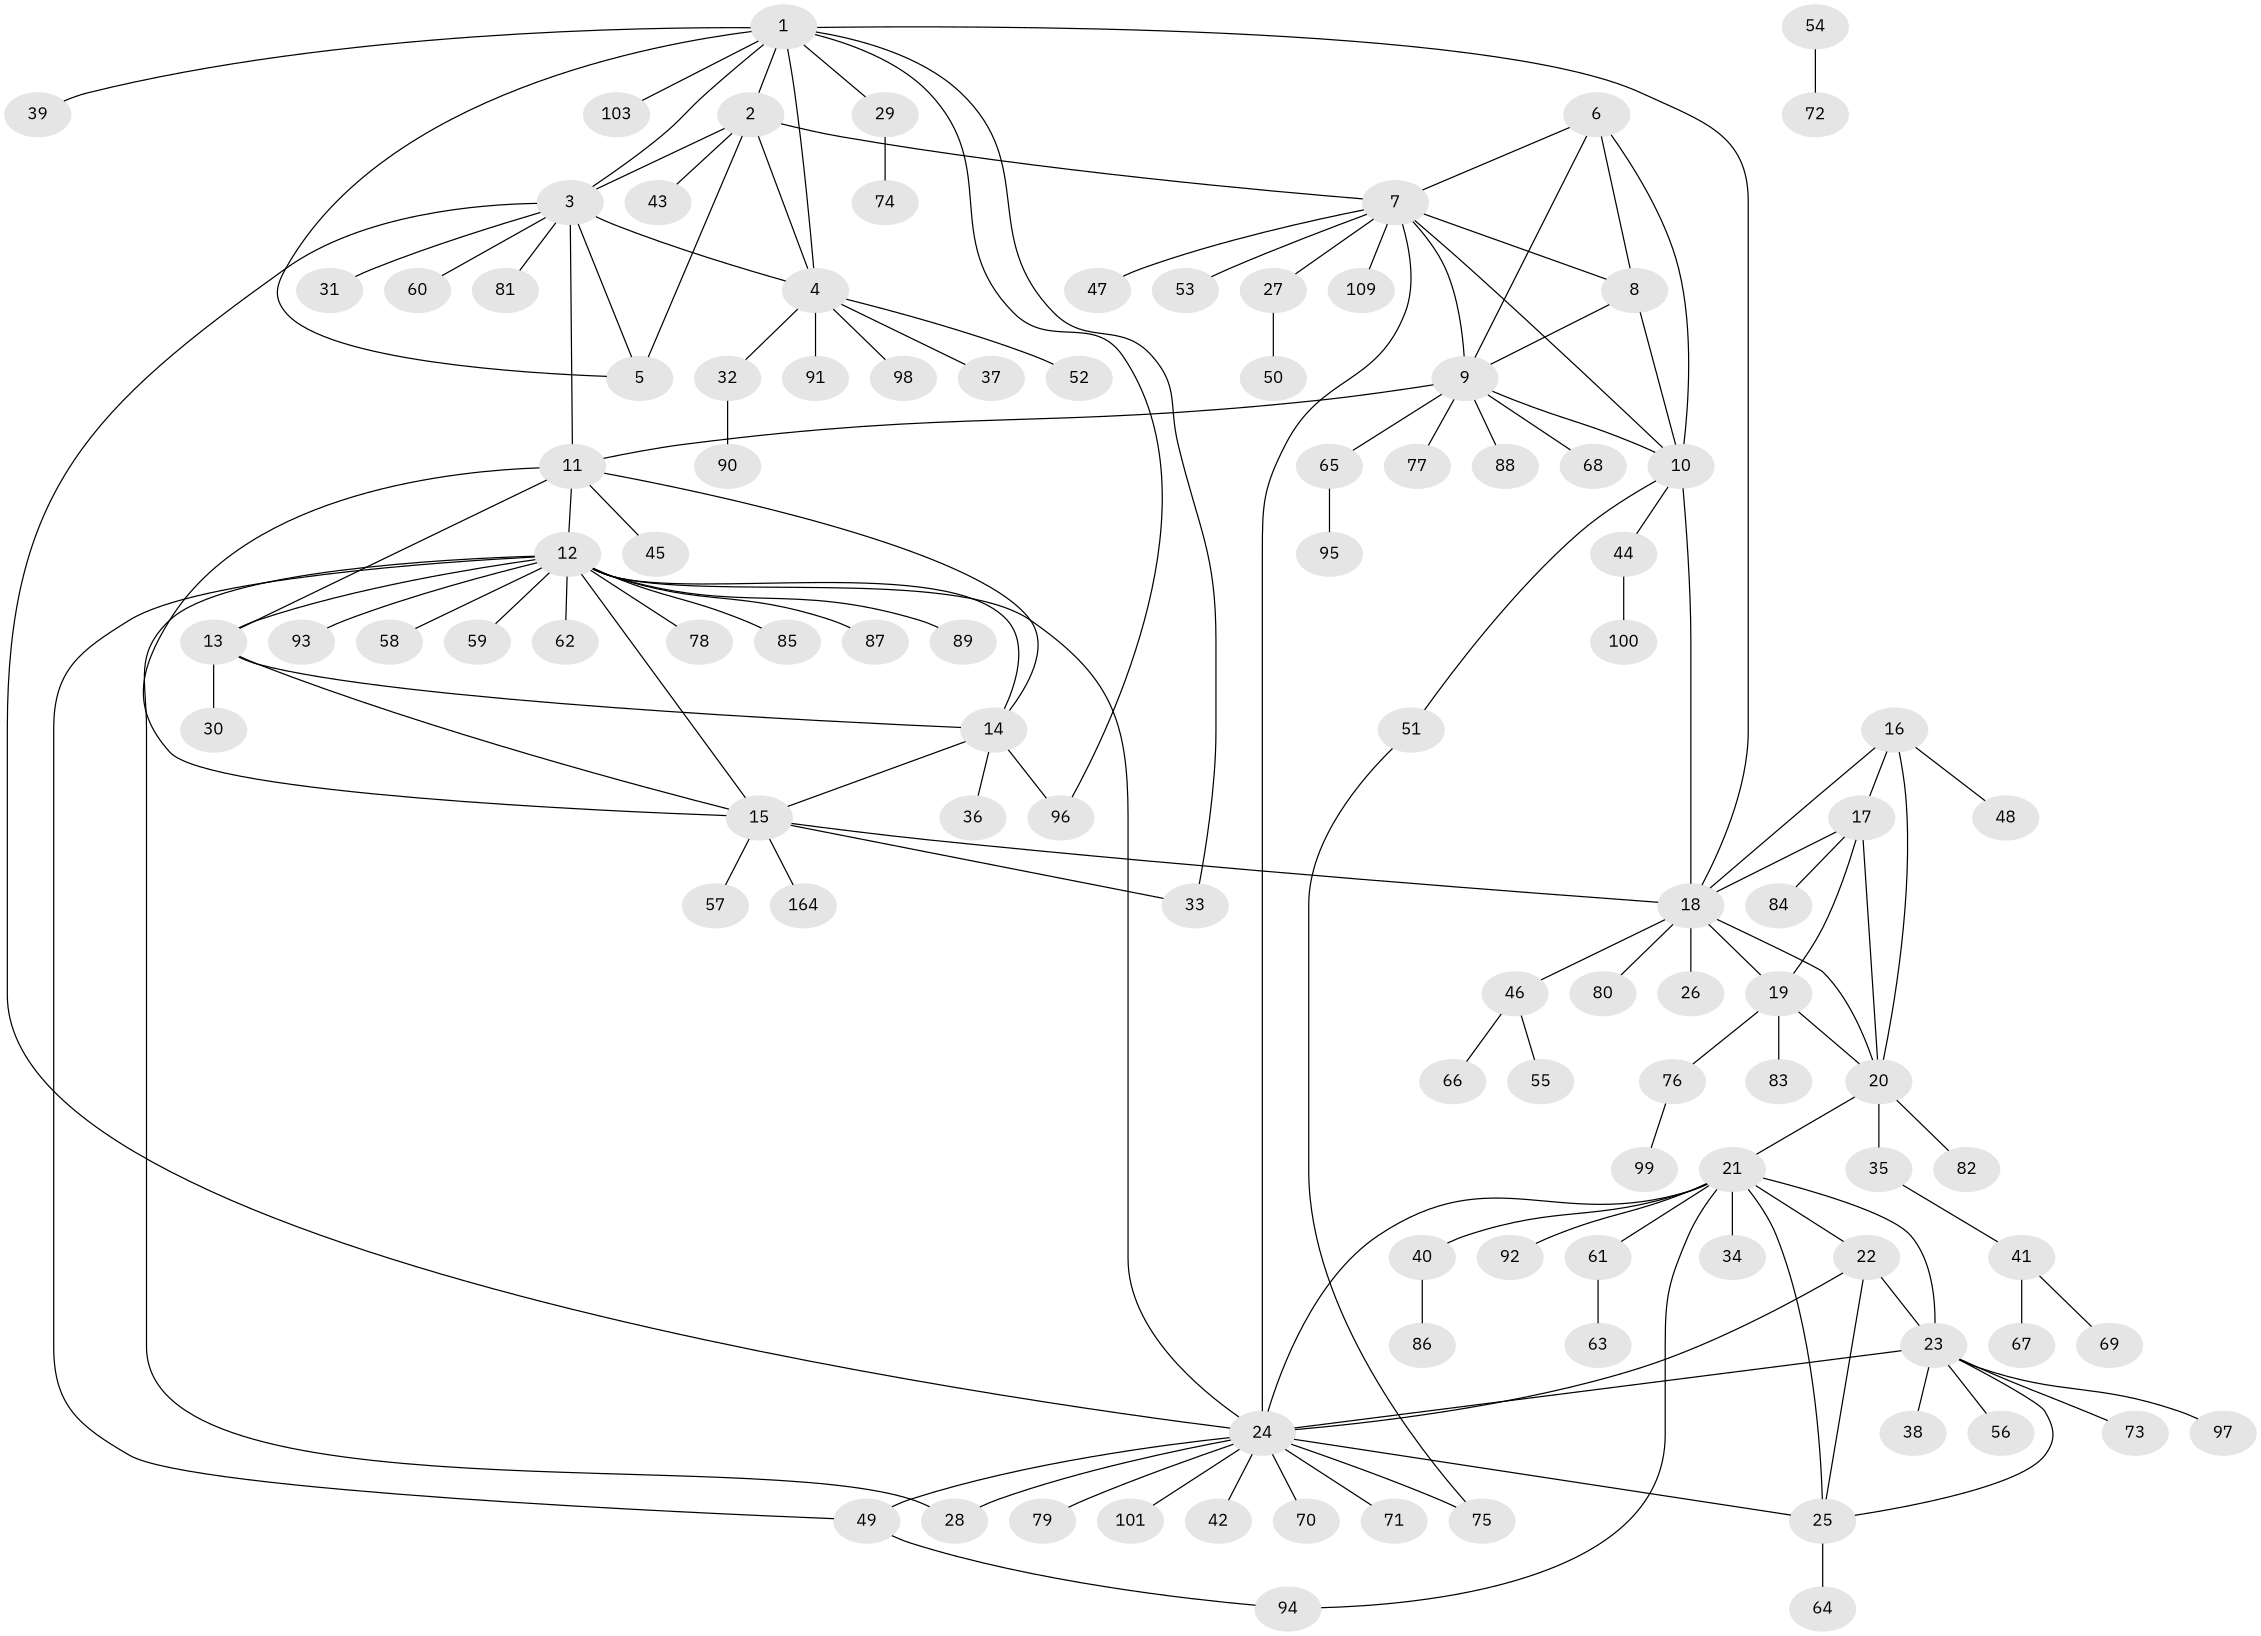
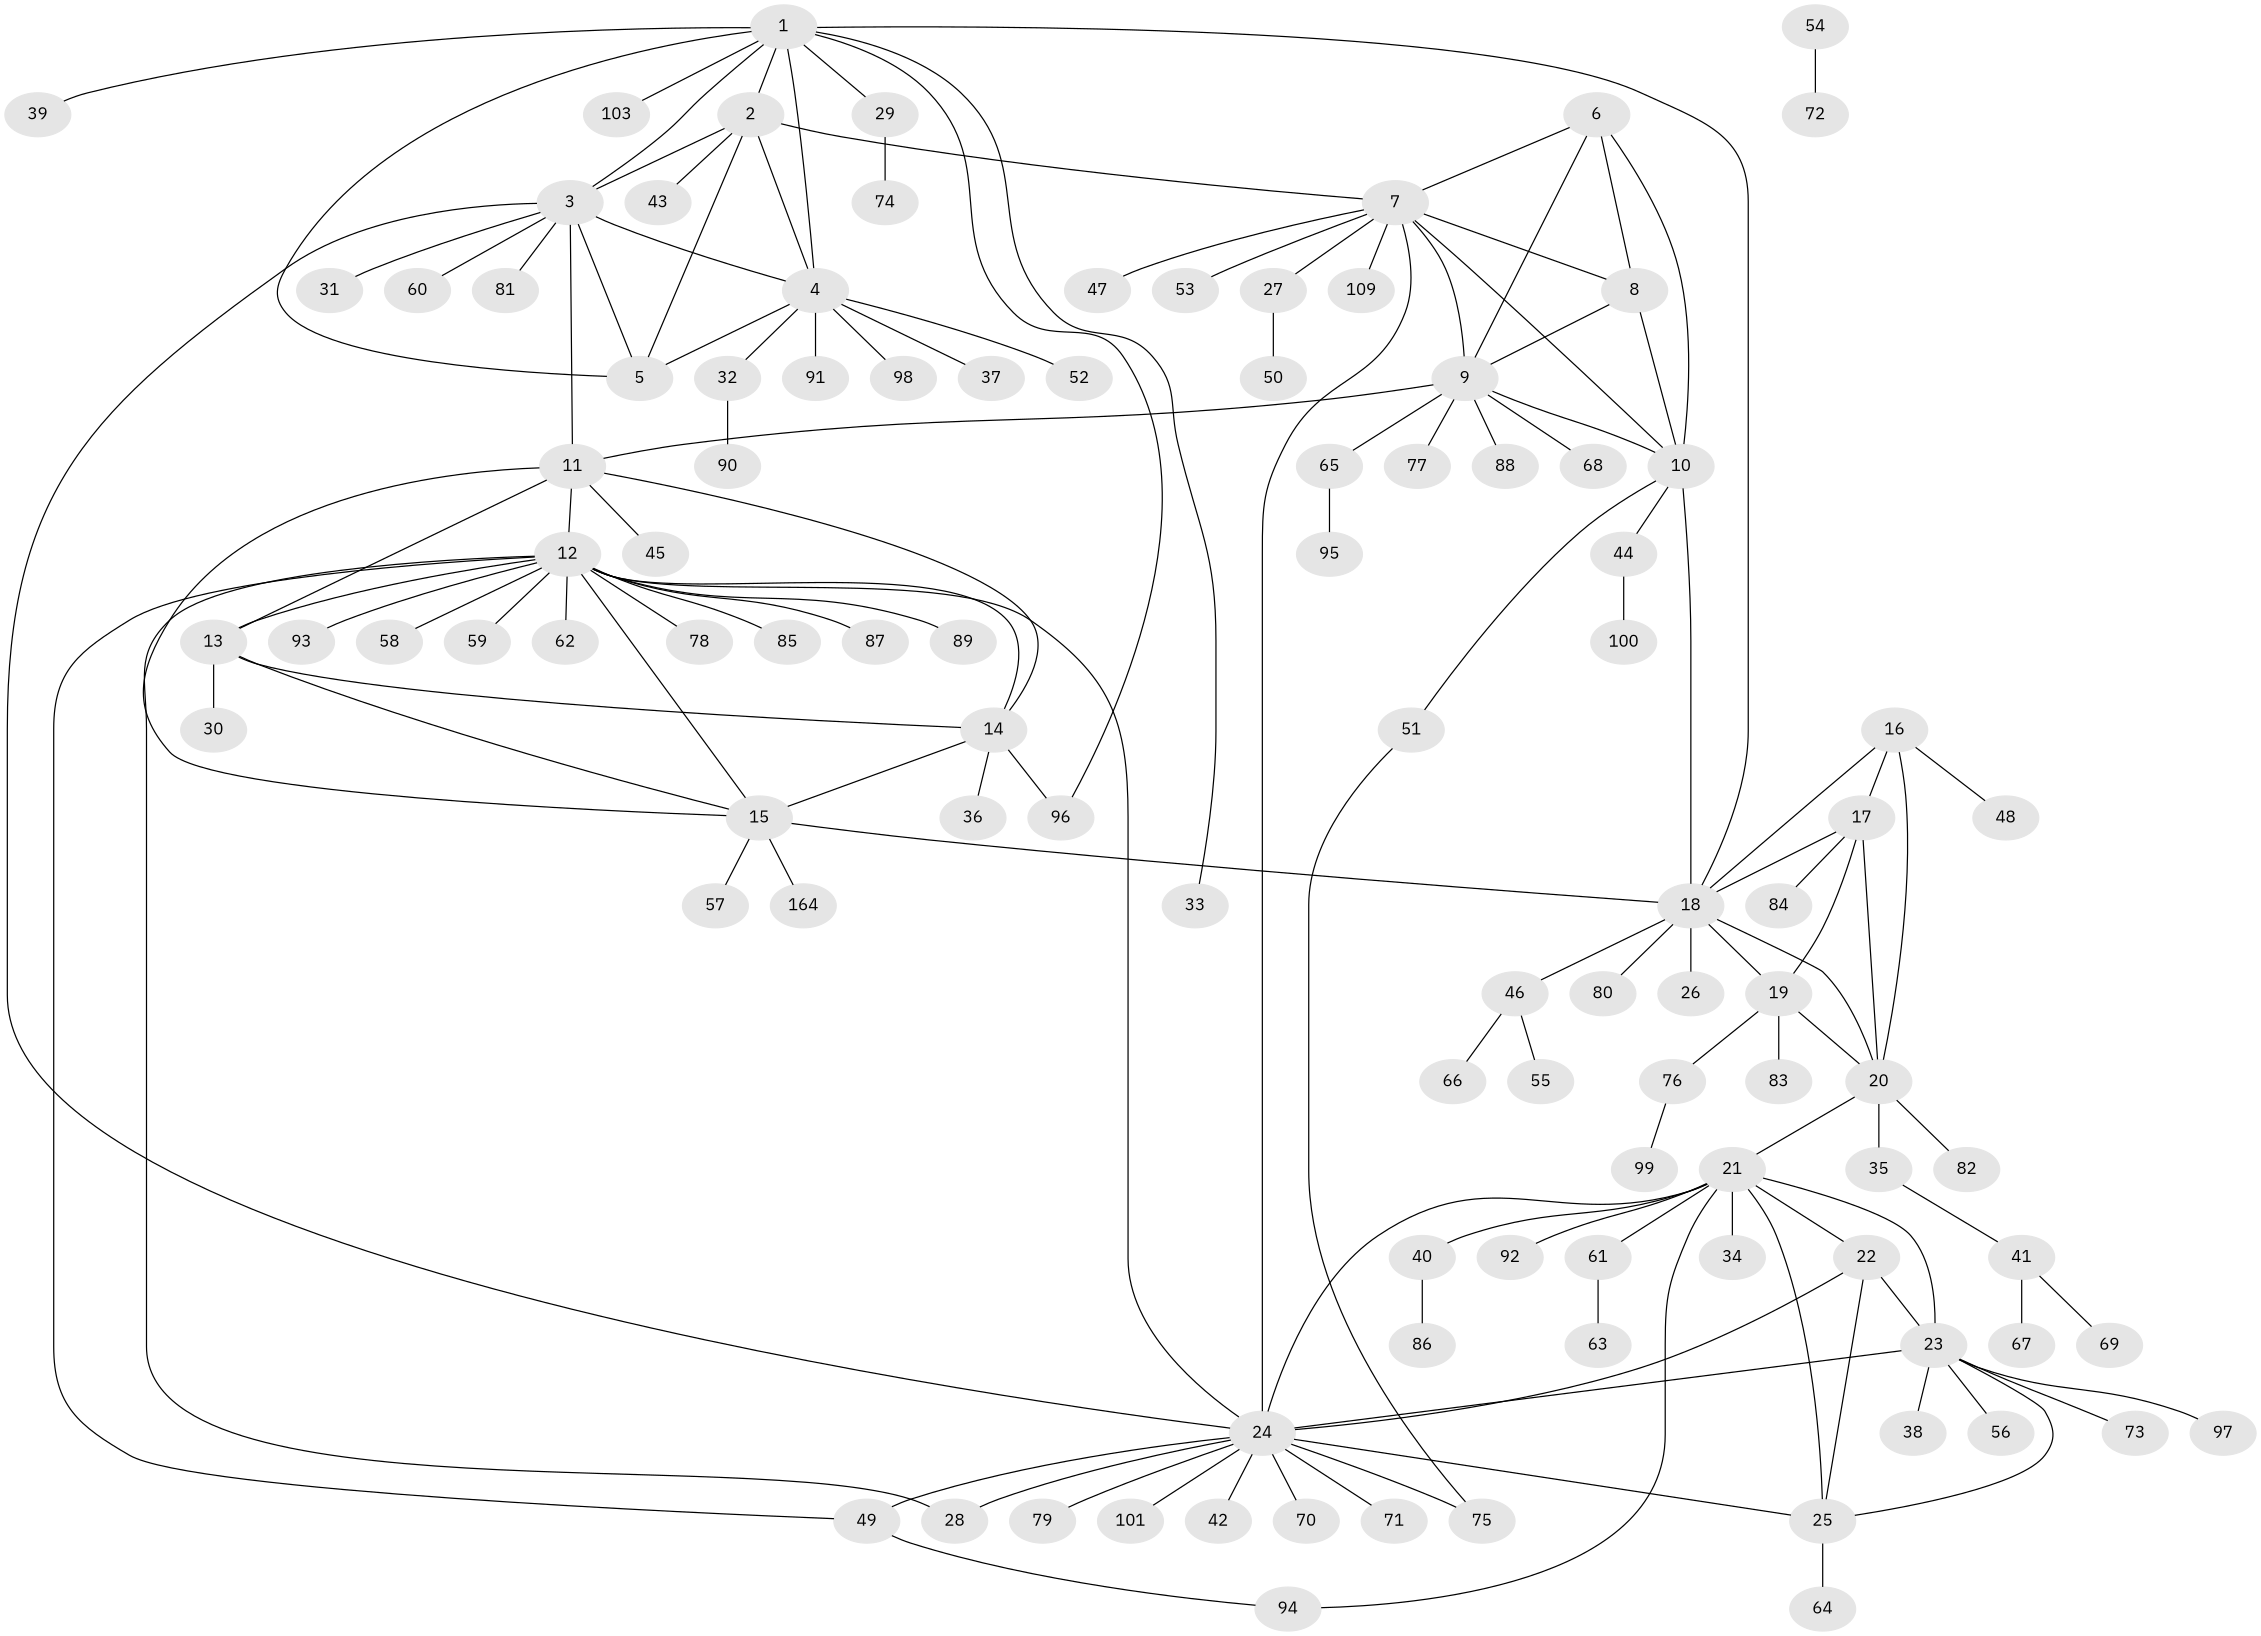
none -> (728, 334)
(977, 862) -> none
